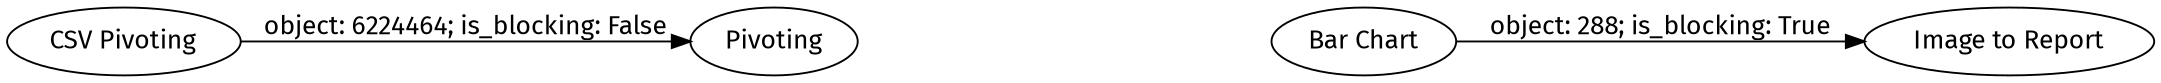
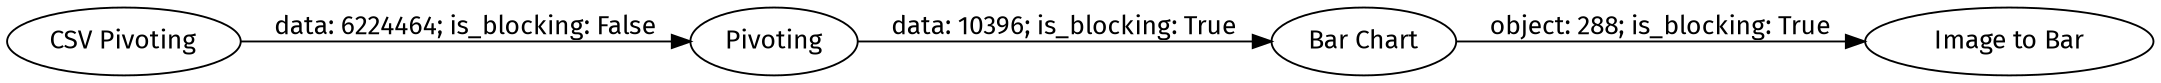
(466, 27) -> (466, 27)
none -> (1055, 41)
(2009, 41) -> (2009, 41)
